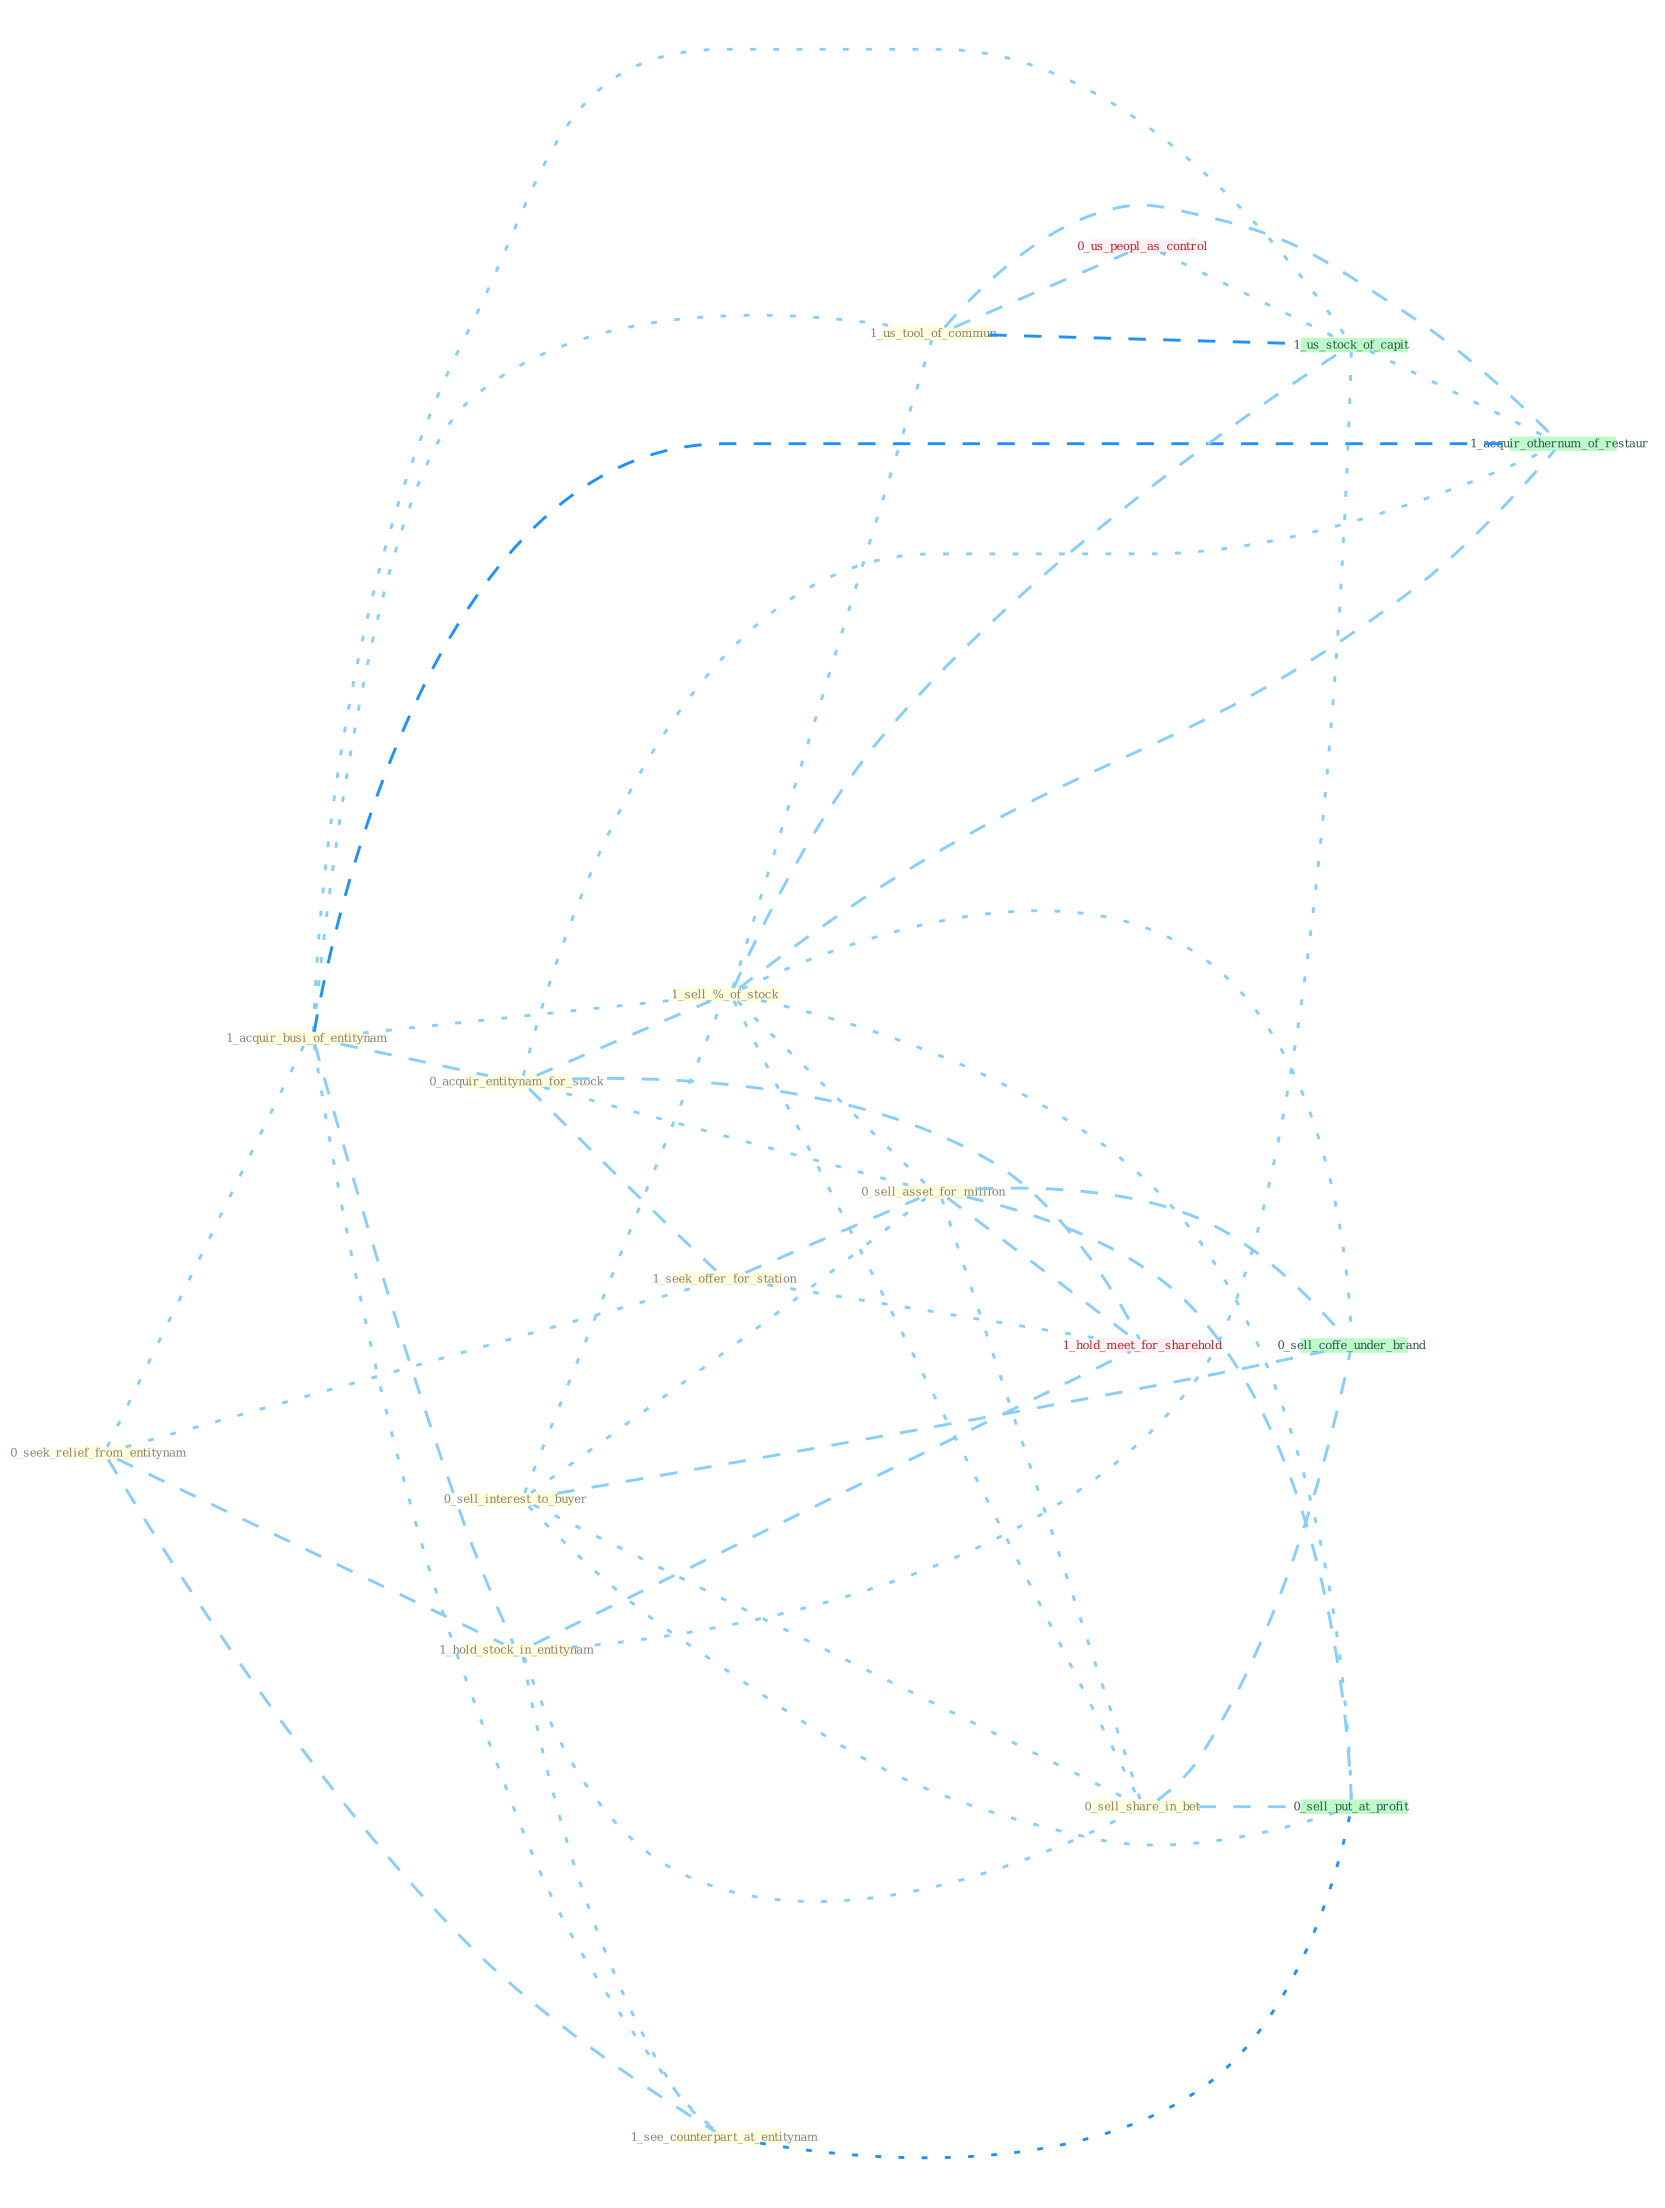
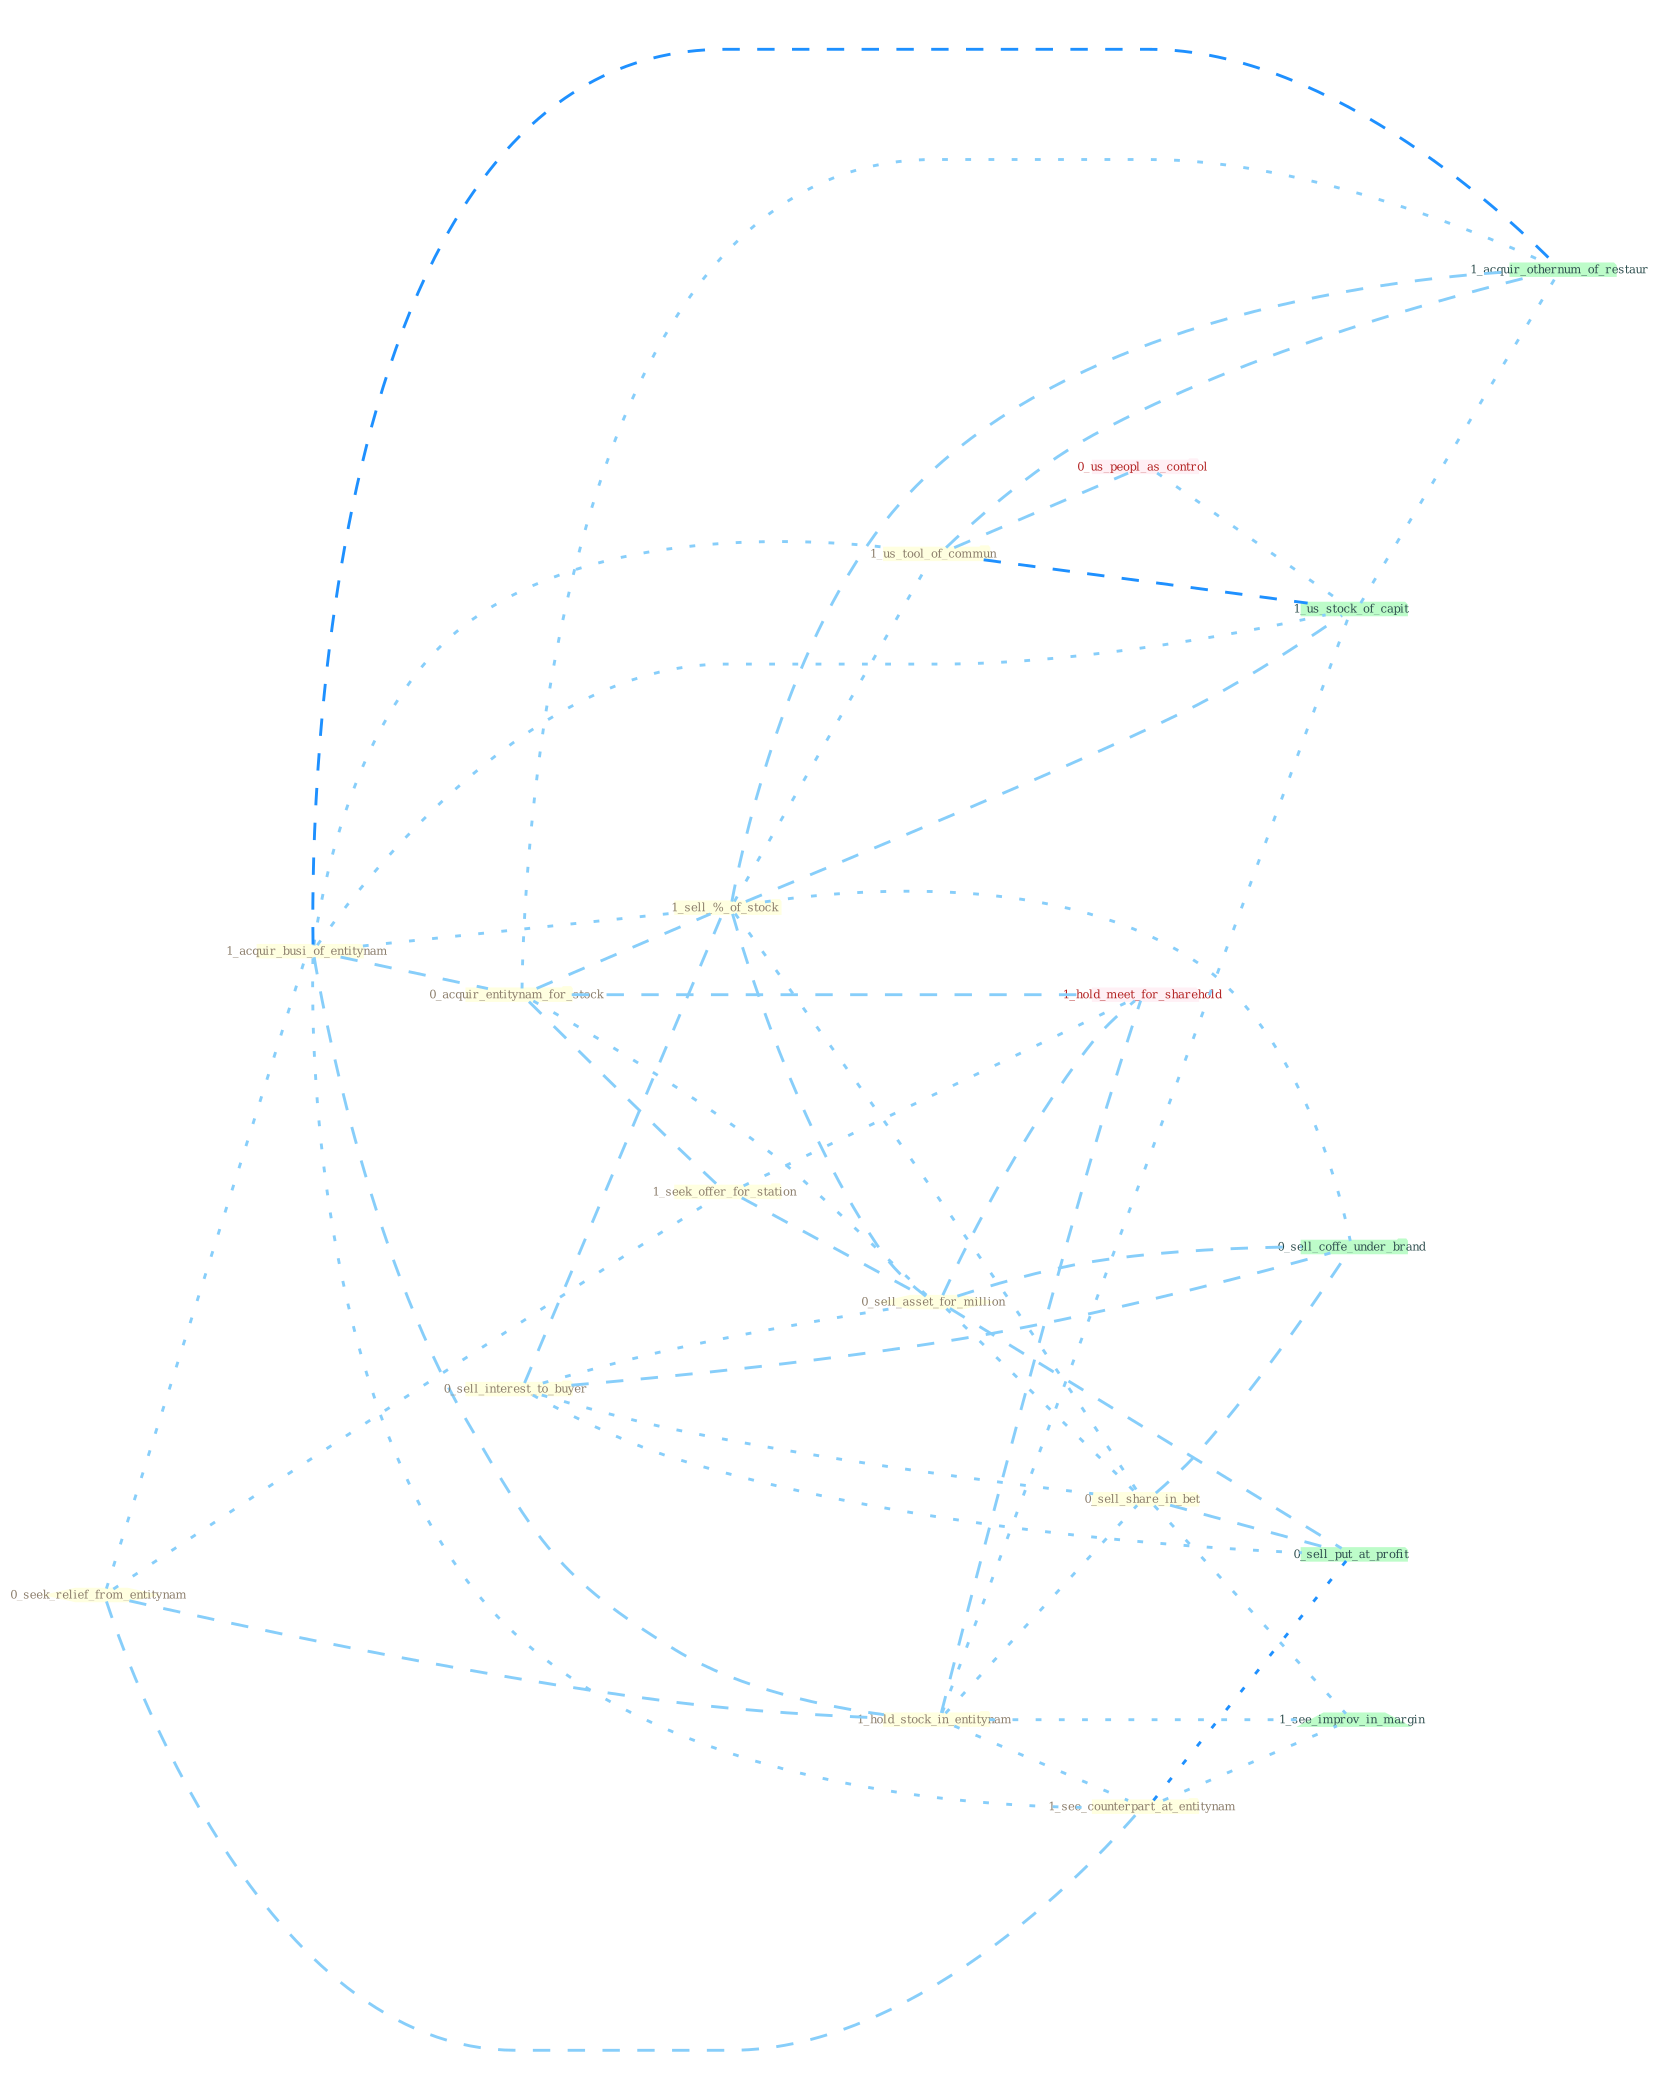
(818, 1079) -> (807, 1117)
(624, 1247) -> (624, 1148)
(1219, 1274) -> none
none -> (1354, 1720)
